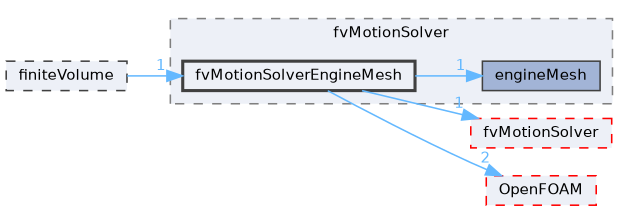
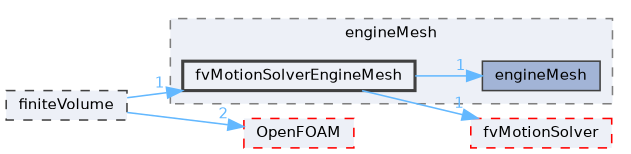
(391, 33) -> (391, 33)
(407, 132) -> (178, 119)
